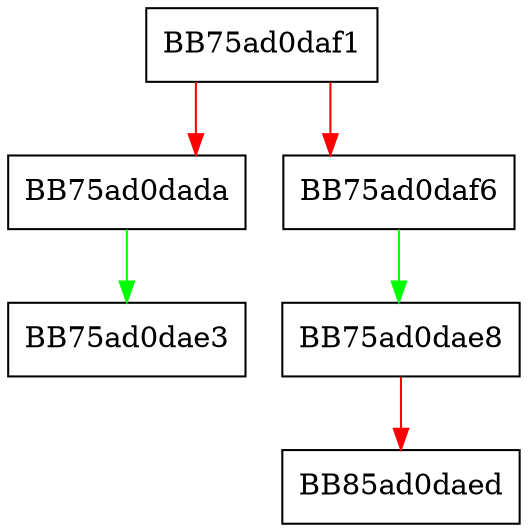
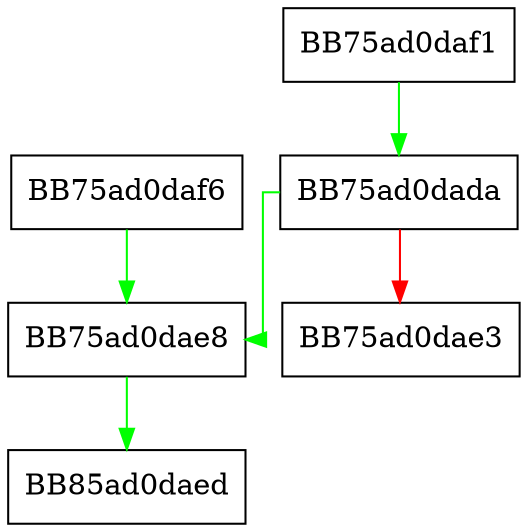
(196, 108) -> (399, 108)
(330, 108) -> none
(127, 255) -> (400, 255)
none -> (263, 258)
(401, 403) -> (127, 403)
